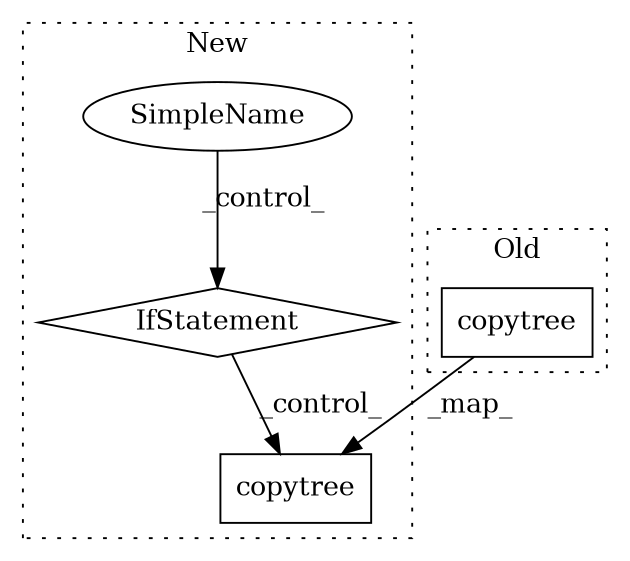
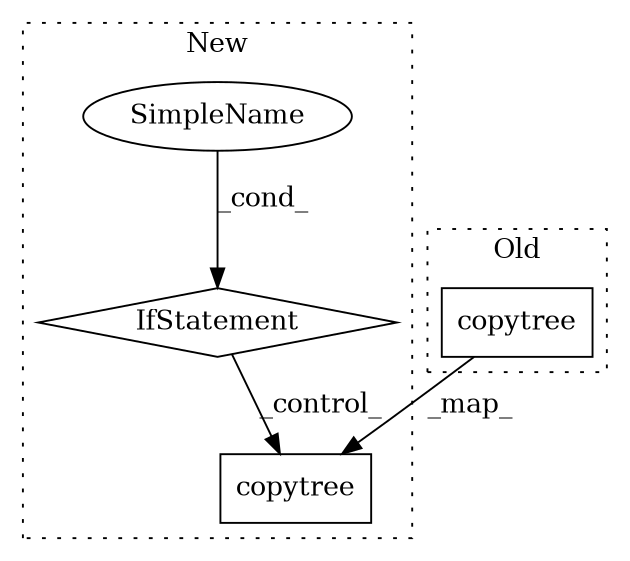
(263, 199) -> (263, 199)
